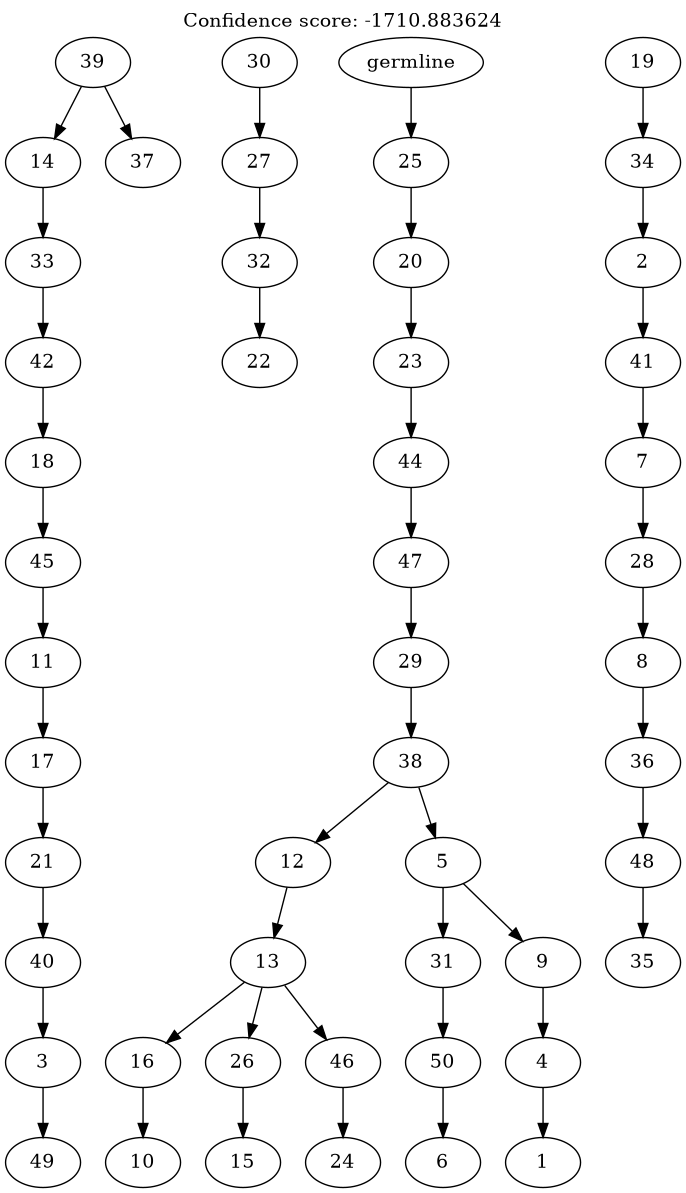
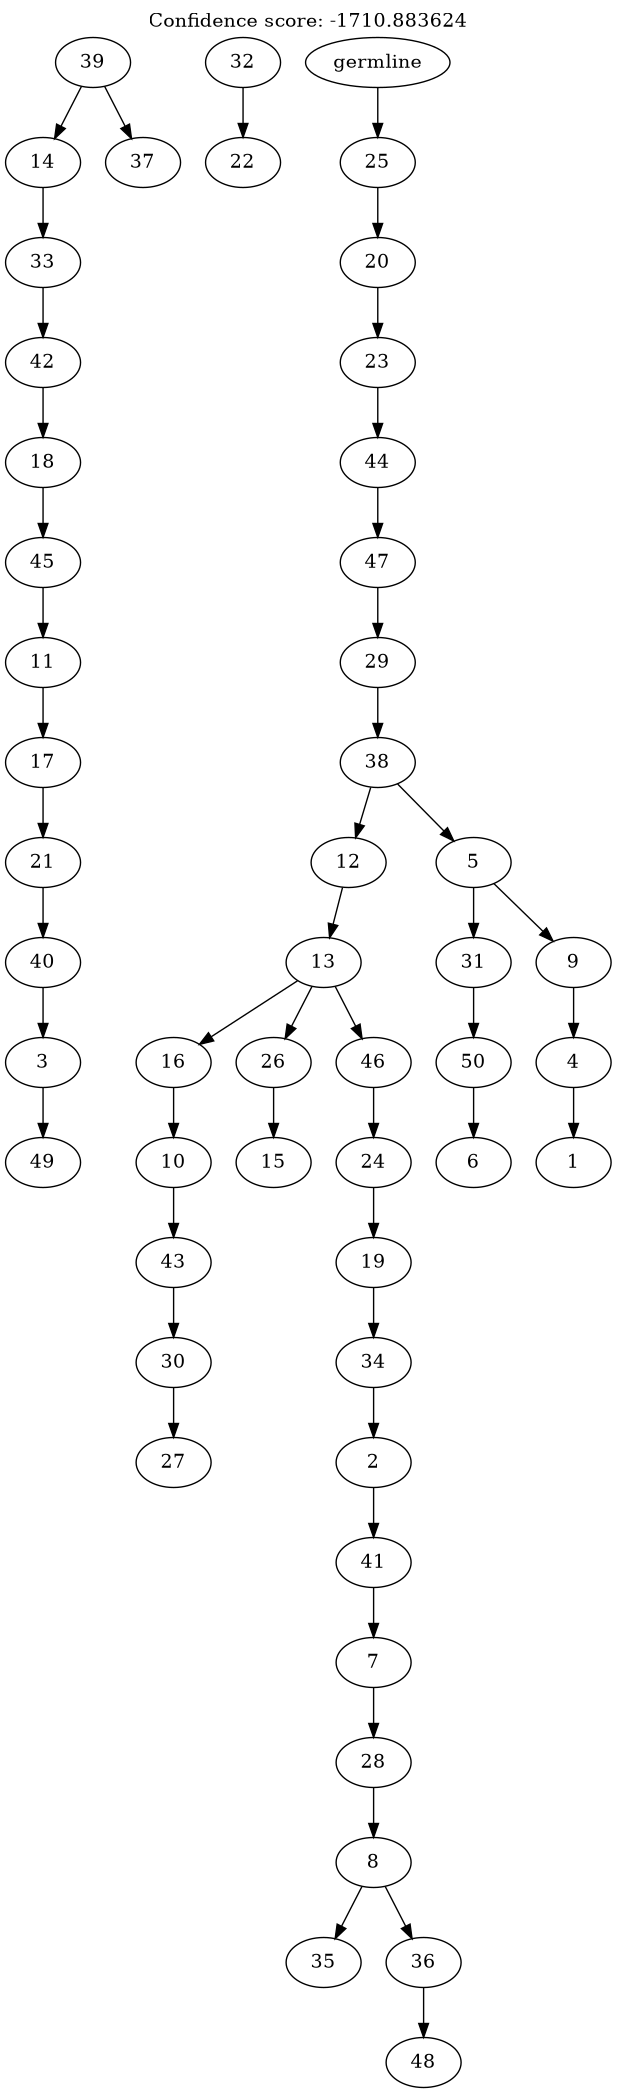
(260, 206) -> none
(643, 906) -> (352, 1906)
none -> (374, 1206)
none -> (174, 1262)
